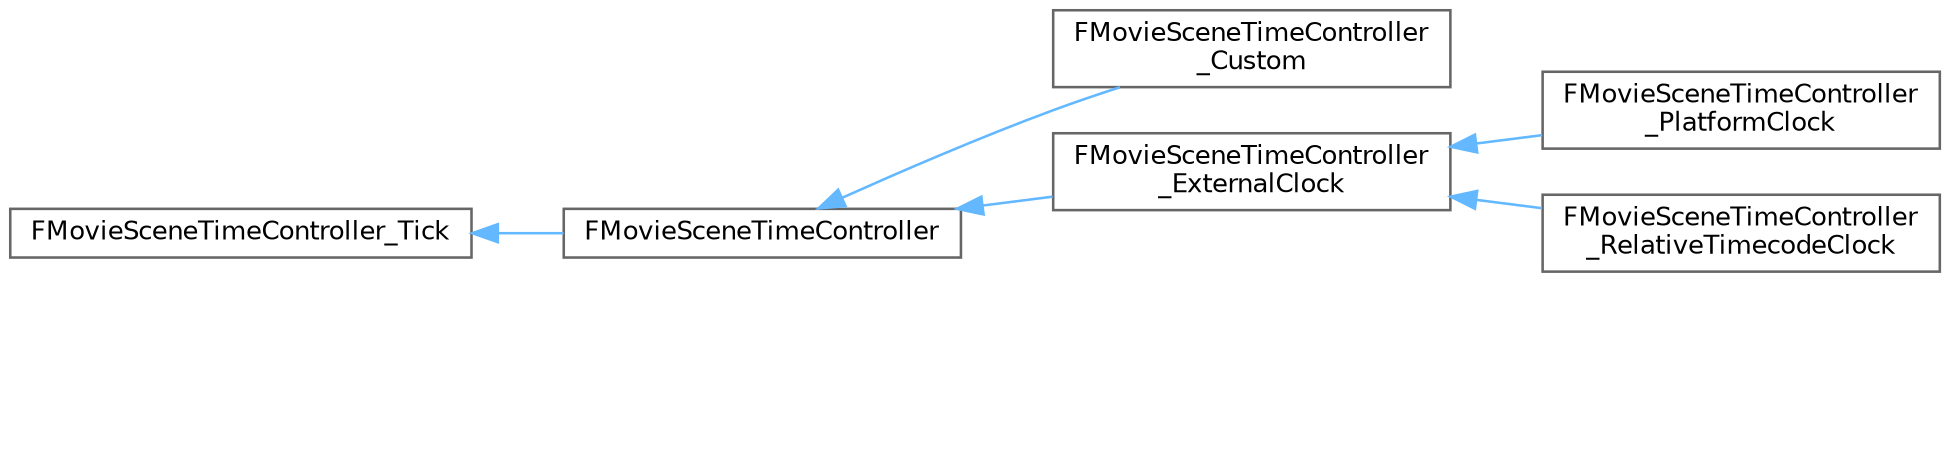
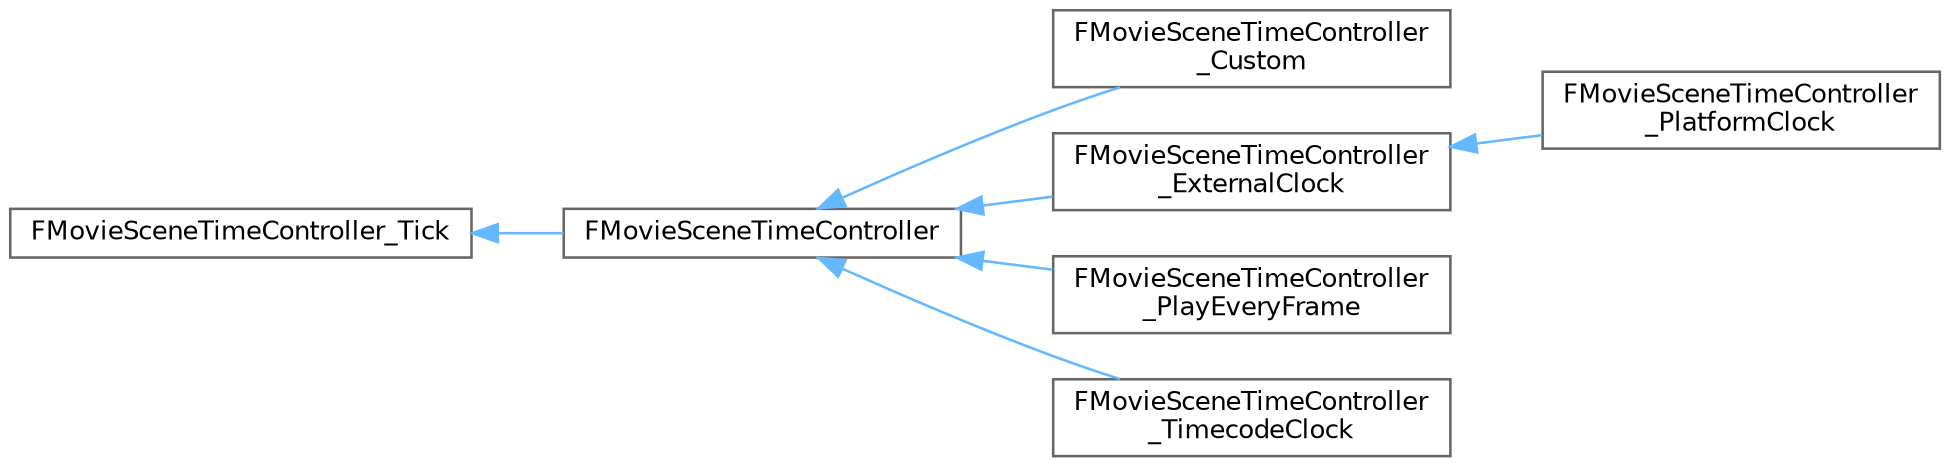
(1741, 233) -> none
none -> (1252, 295)
none -> (1252, 418)
